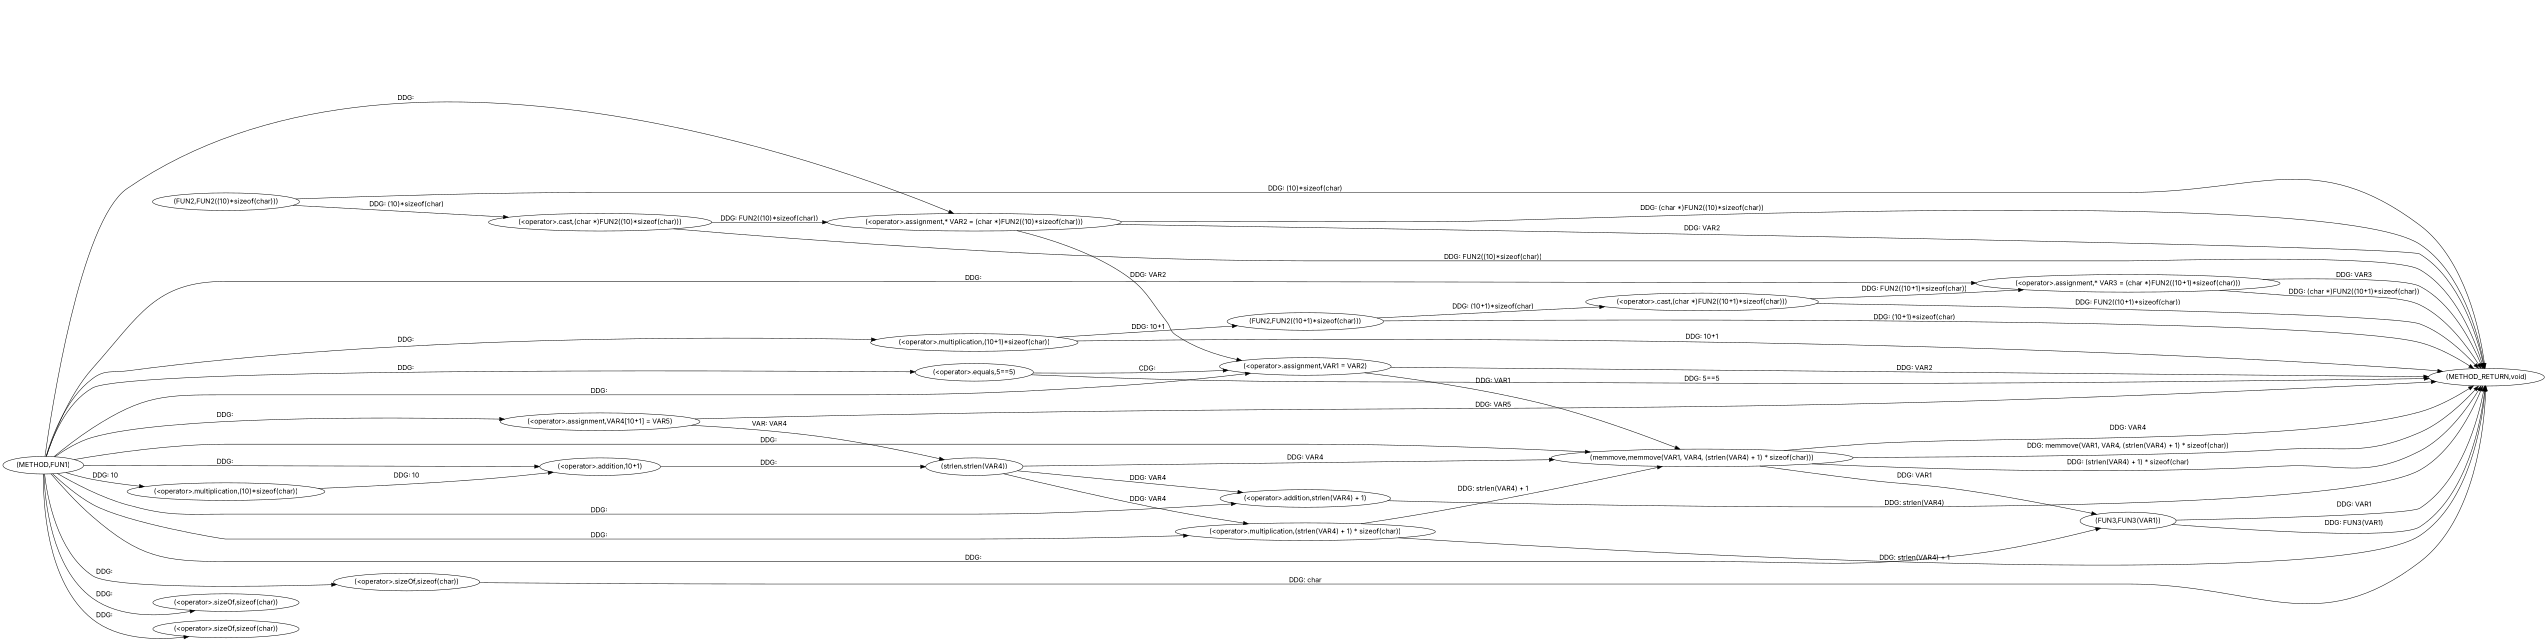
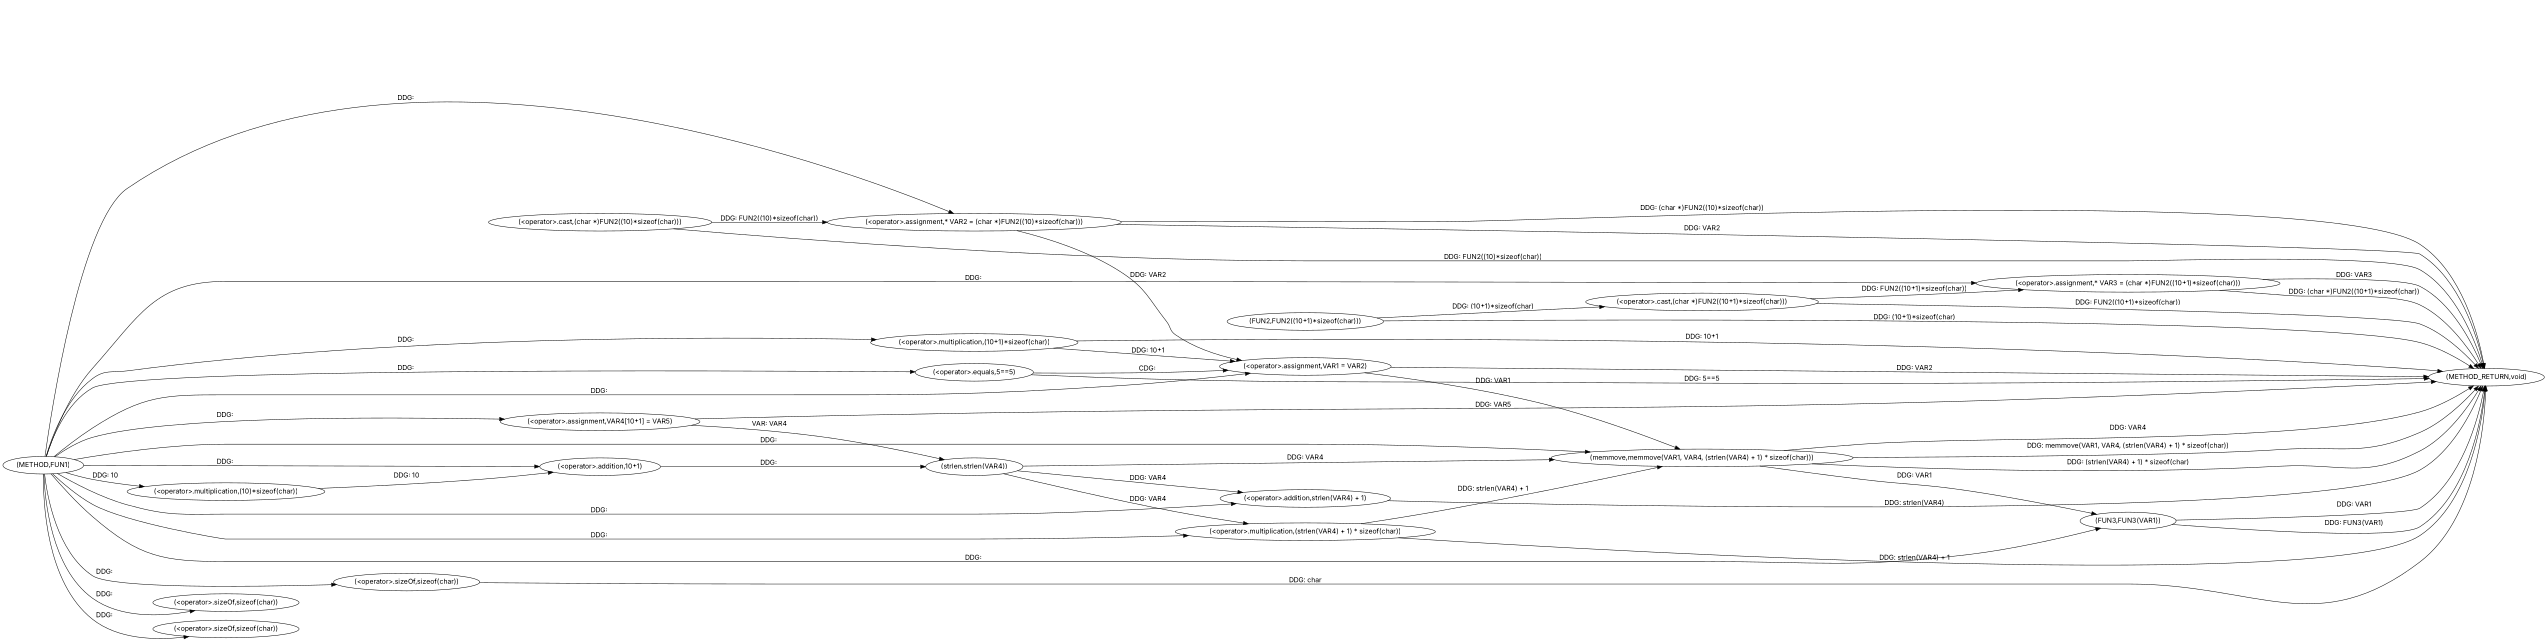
(226, 202) -> none
(1145, 332) -> (1142, 355)
